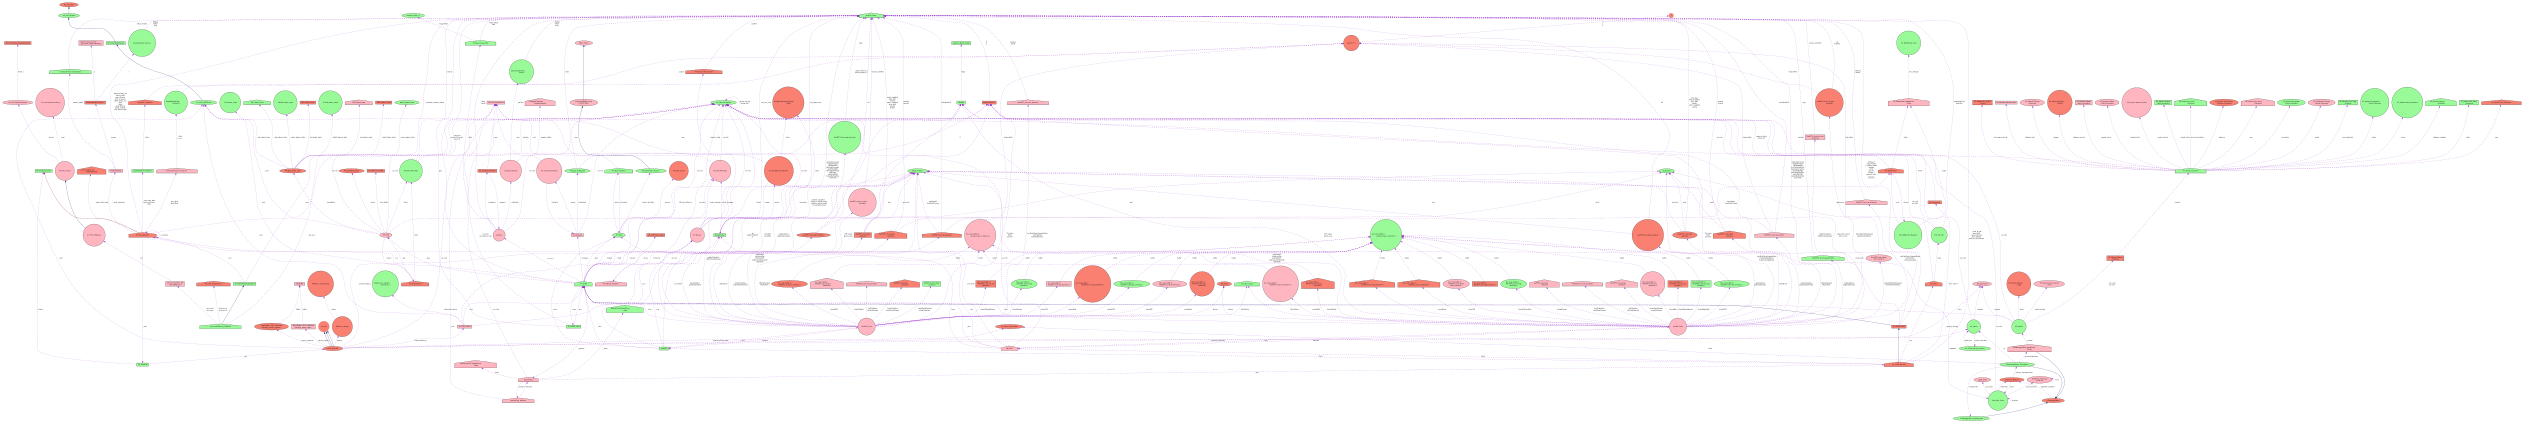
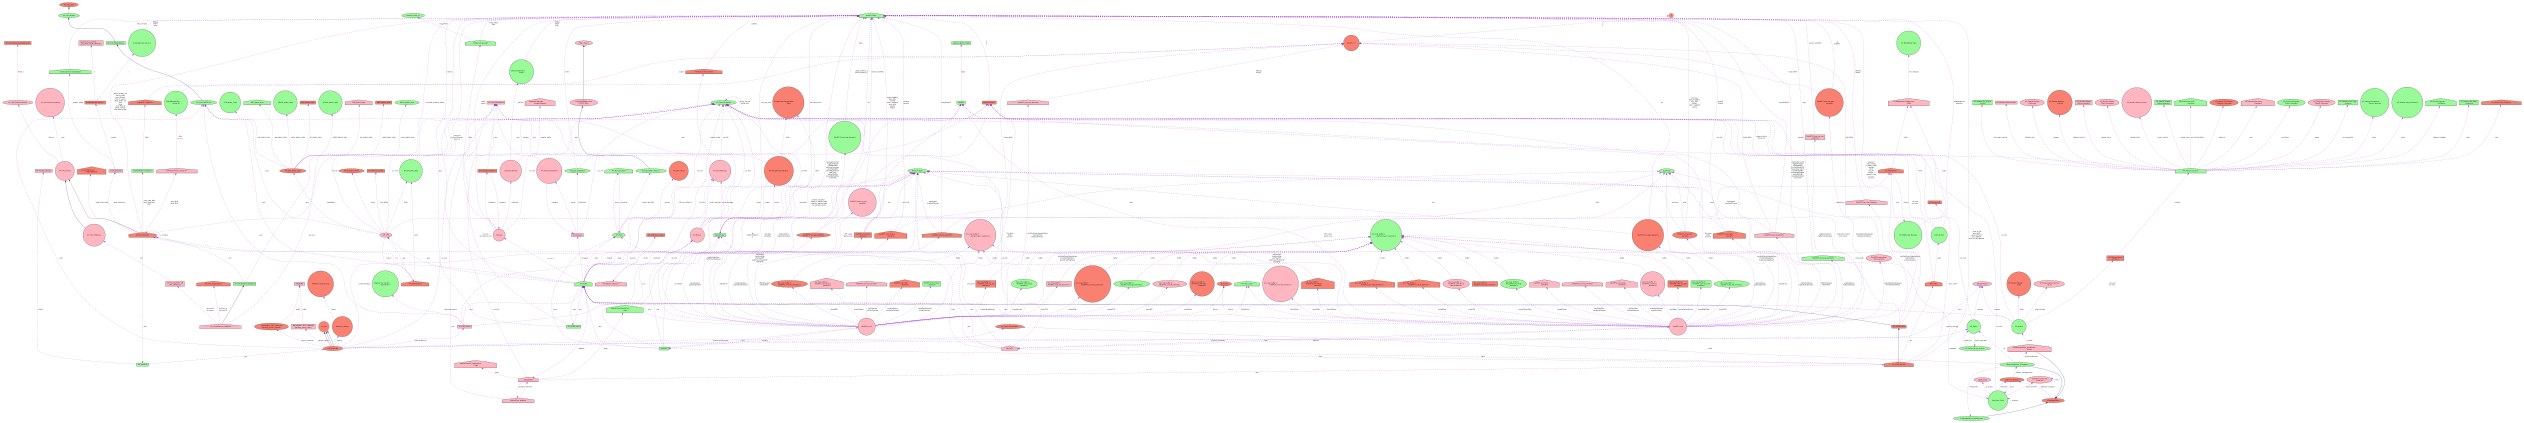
(978, 25) -> (1190, 73)
(1982, 103) -> (1982, 103)
(44, 171) -> (44, 171)
(81, 218) -> (95, 219)
none -> (1254, 239)
(220, 327) -> (220, 327)
